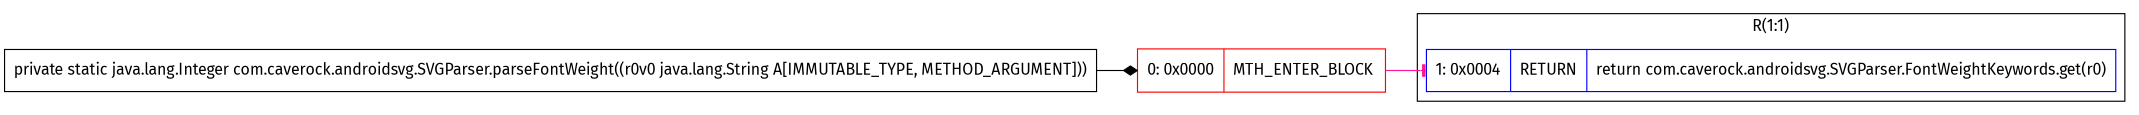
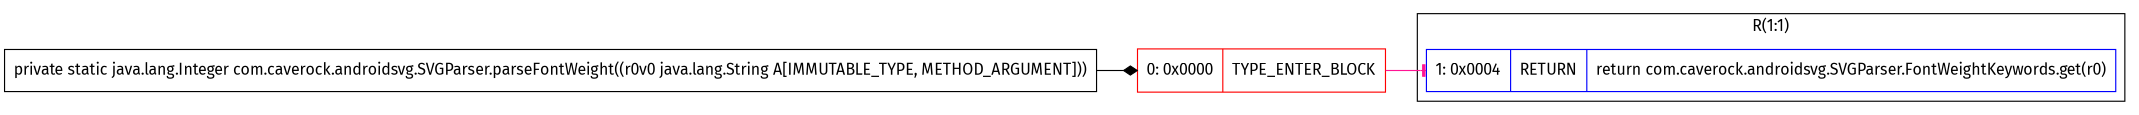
(1304, 70) -> (1304, 70)
